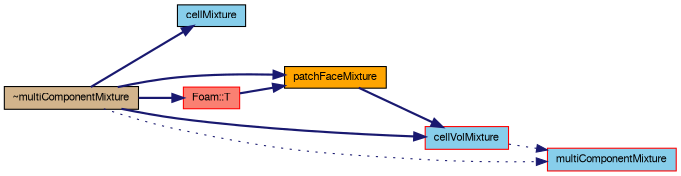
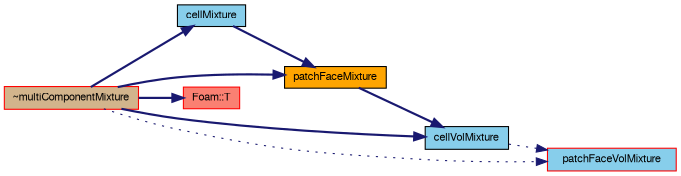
(257, 90) -> (268, 44)
(71, 98) -> (71, 98)
(467, 138) -> (467, 138)
(612, 160) -> (612, 160)
